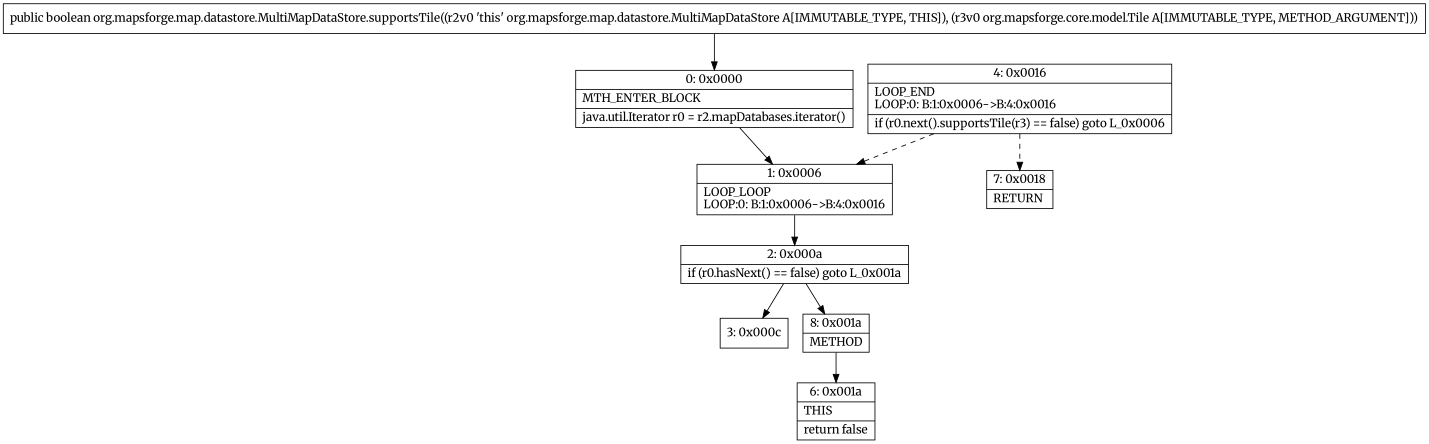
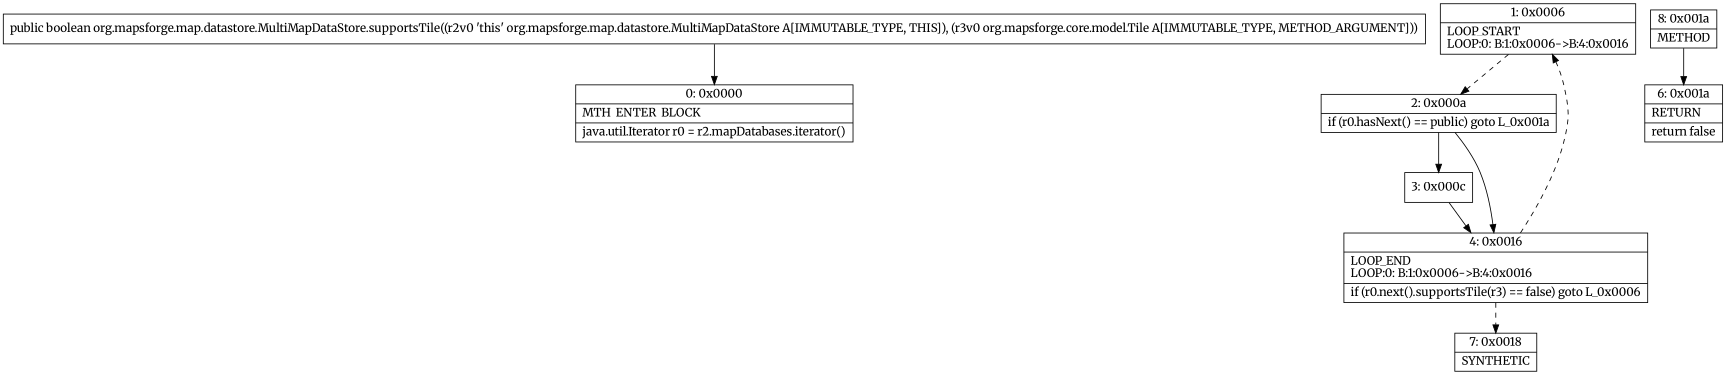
(753, 143) -> none
(738, 192) -> (1484, 32)
(1018, 199) -> (1496, 361)
none -> (1458, 214)
(795, 226) -> (1488, 72)
(795, 274) -> (1439, 123)
(813, 295) -> (1481, 175)
(818, 411) -> (1676, 113)
